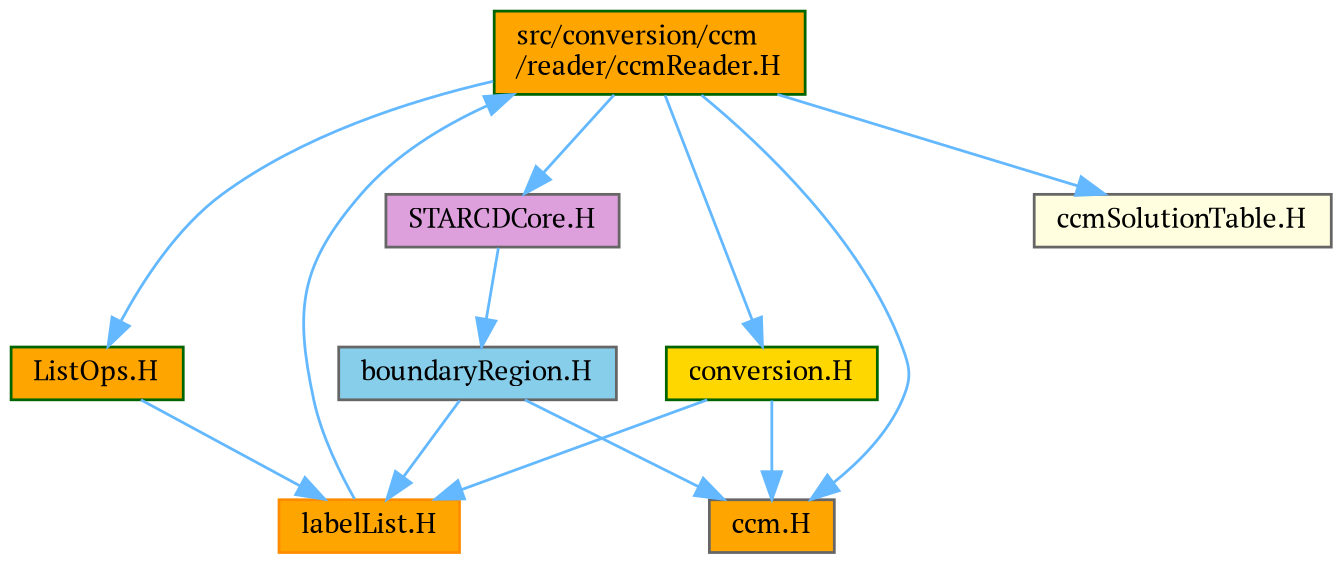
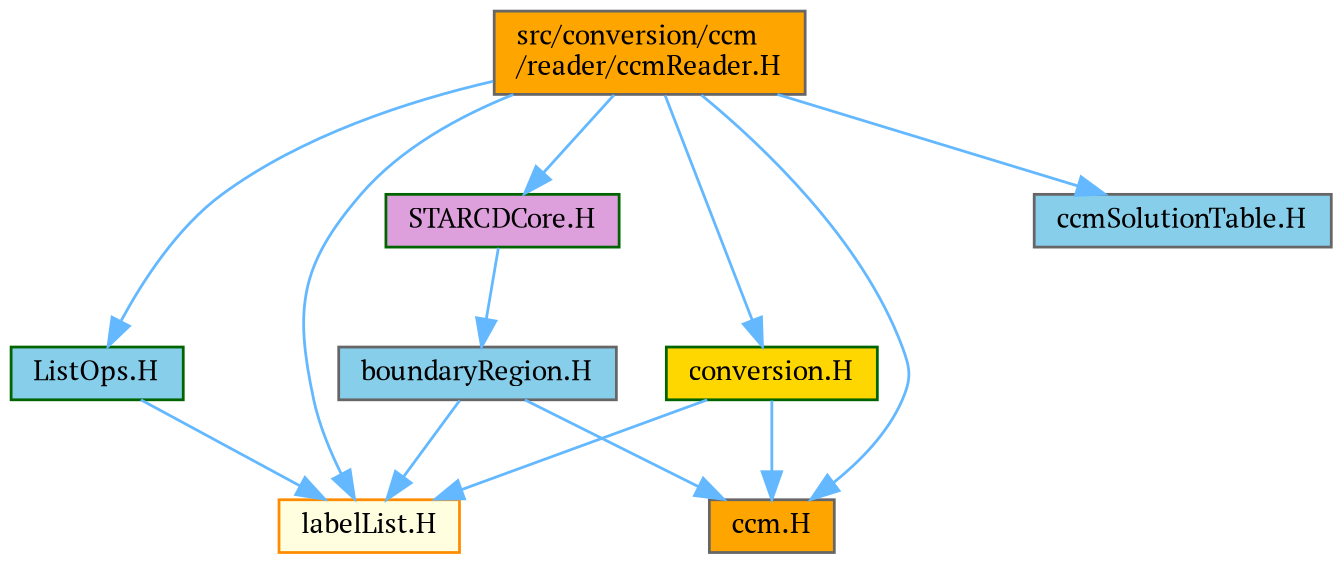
(650, 53) -> (650, 53)
(503, 221) -> (503, 221)
(1183, 221) -> (1183, 221)
(314, 267) -> (326, 242)
(97, 373) -> (97, 373)
(369, 526) -> (369, 526)
